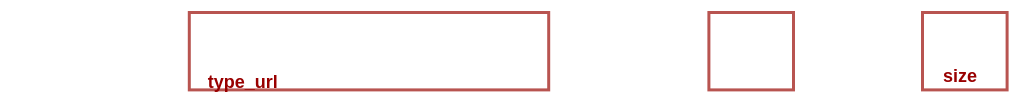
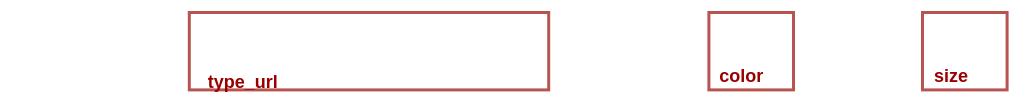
none -> (742, 76)
(960, 76) -> (951, 76)
